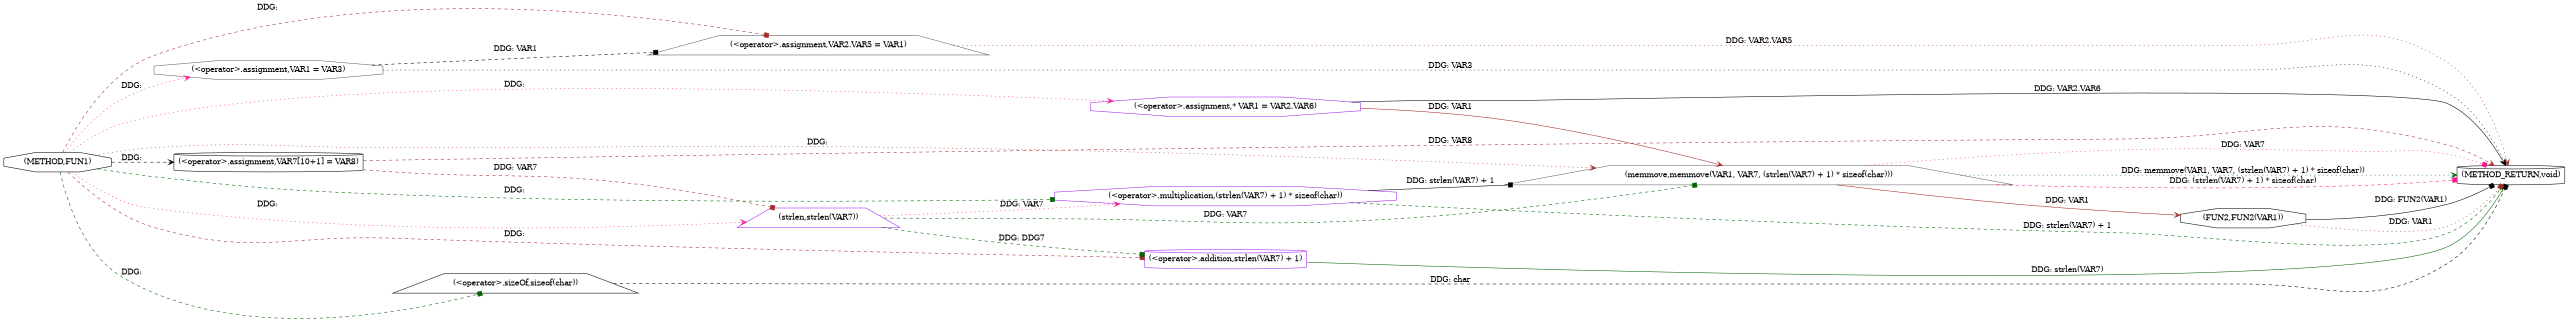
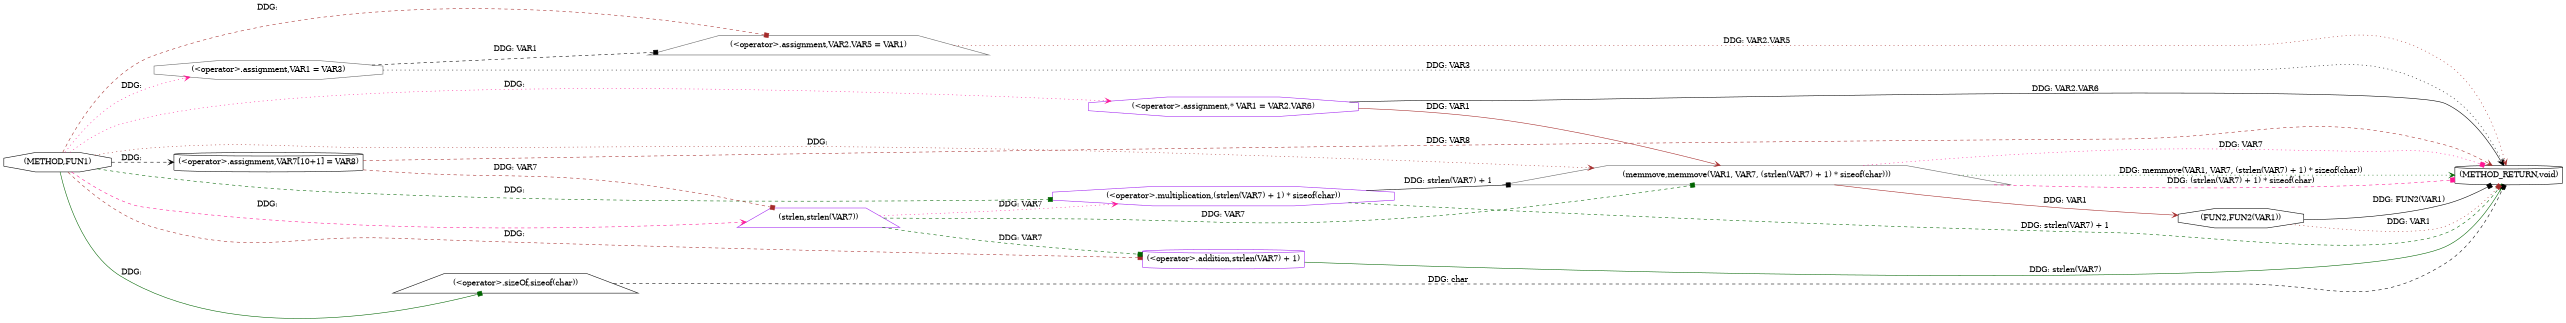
(401, 226) -> (401, 226)
(1022, 238) -> (1021, 238)
(235, 313) -> (235, 313)
